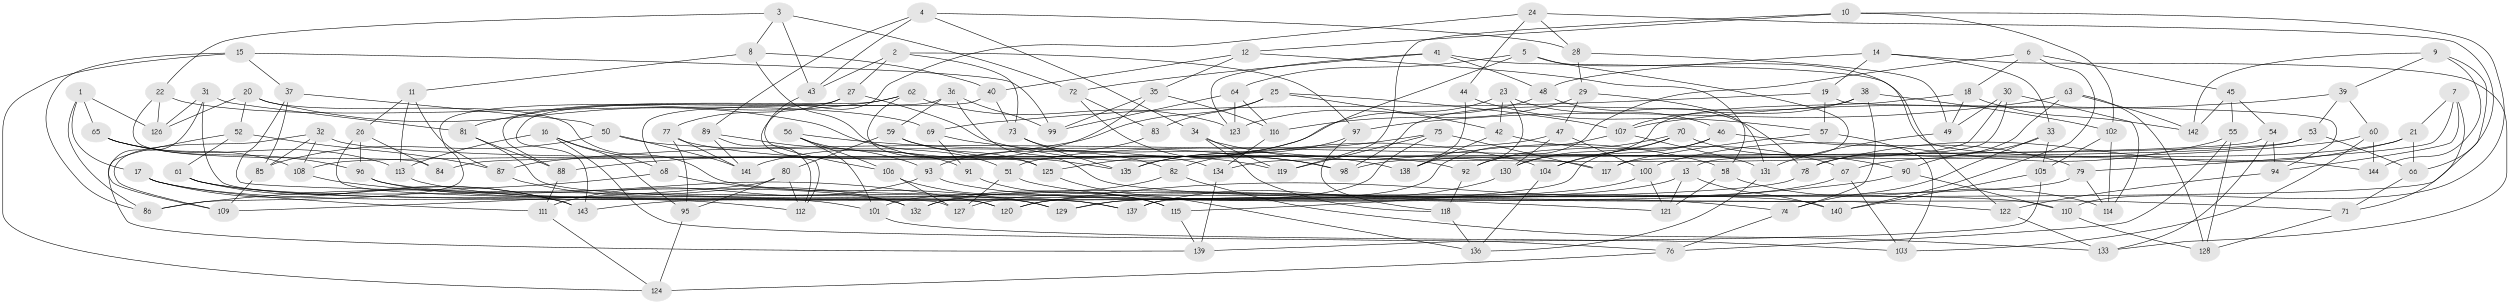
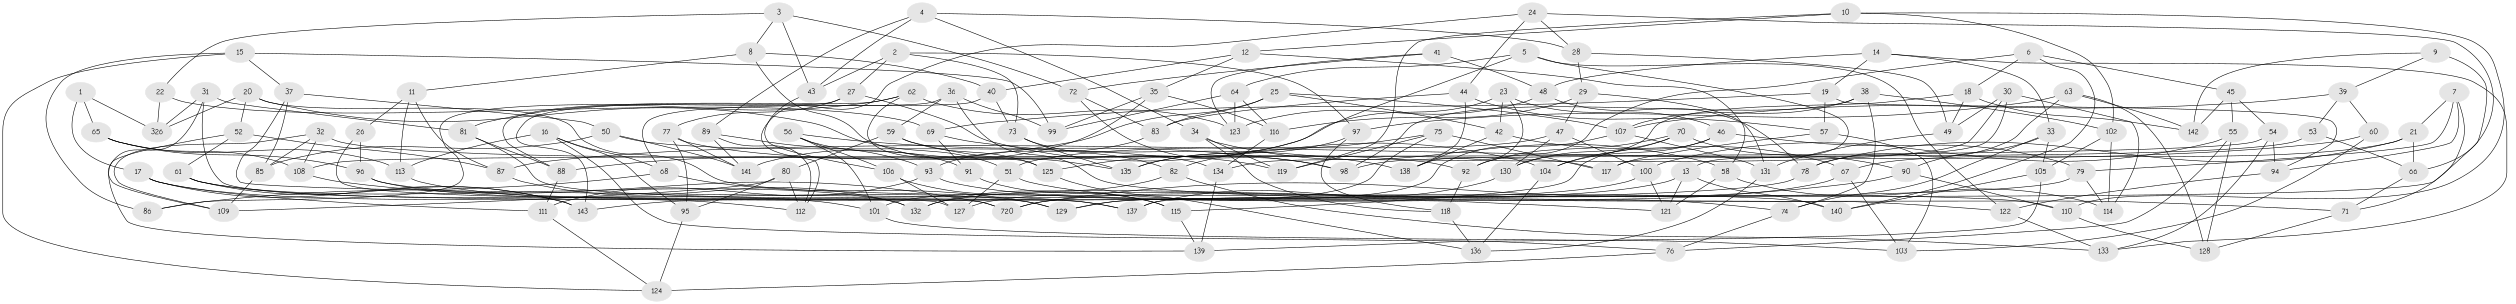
none -> (1321, 103)
(157, 132) -> (157, 132)
(83, 164) -> none
(440, 172) -> none
(2374, 172) -> none
(1007, 212) -> (1007, 212)
